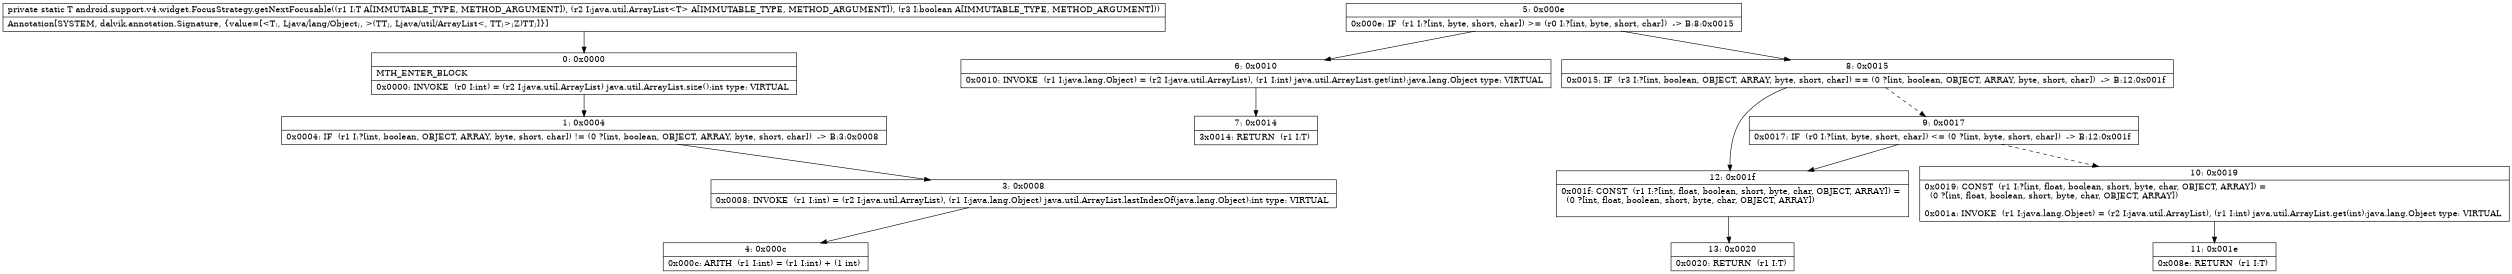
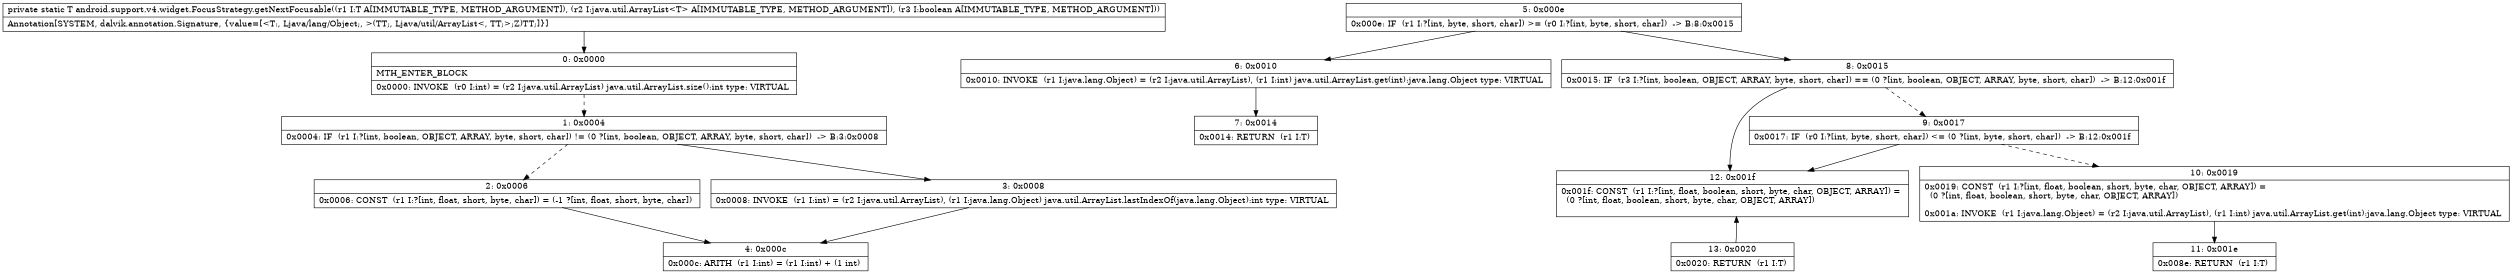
(584, 102) -> (584, 102)
(1256, 137) -> (1256, 137)
none -> (507, 194)
(1729, 227) -> (1736, 233)
